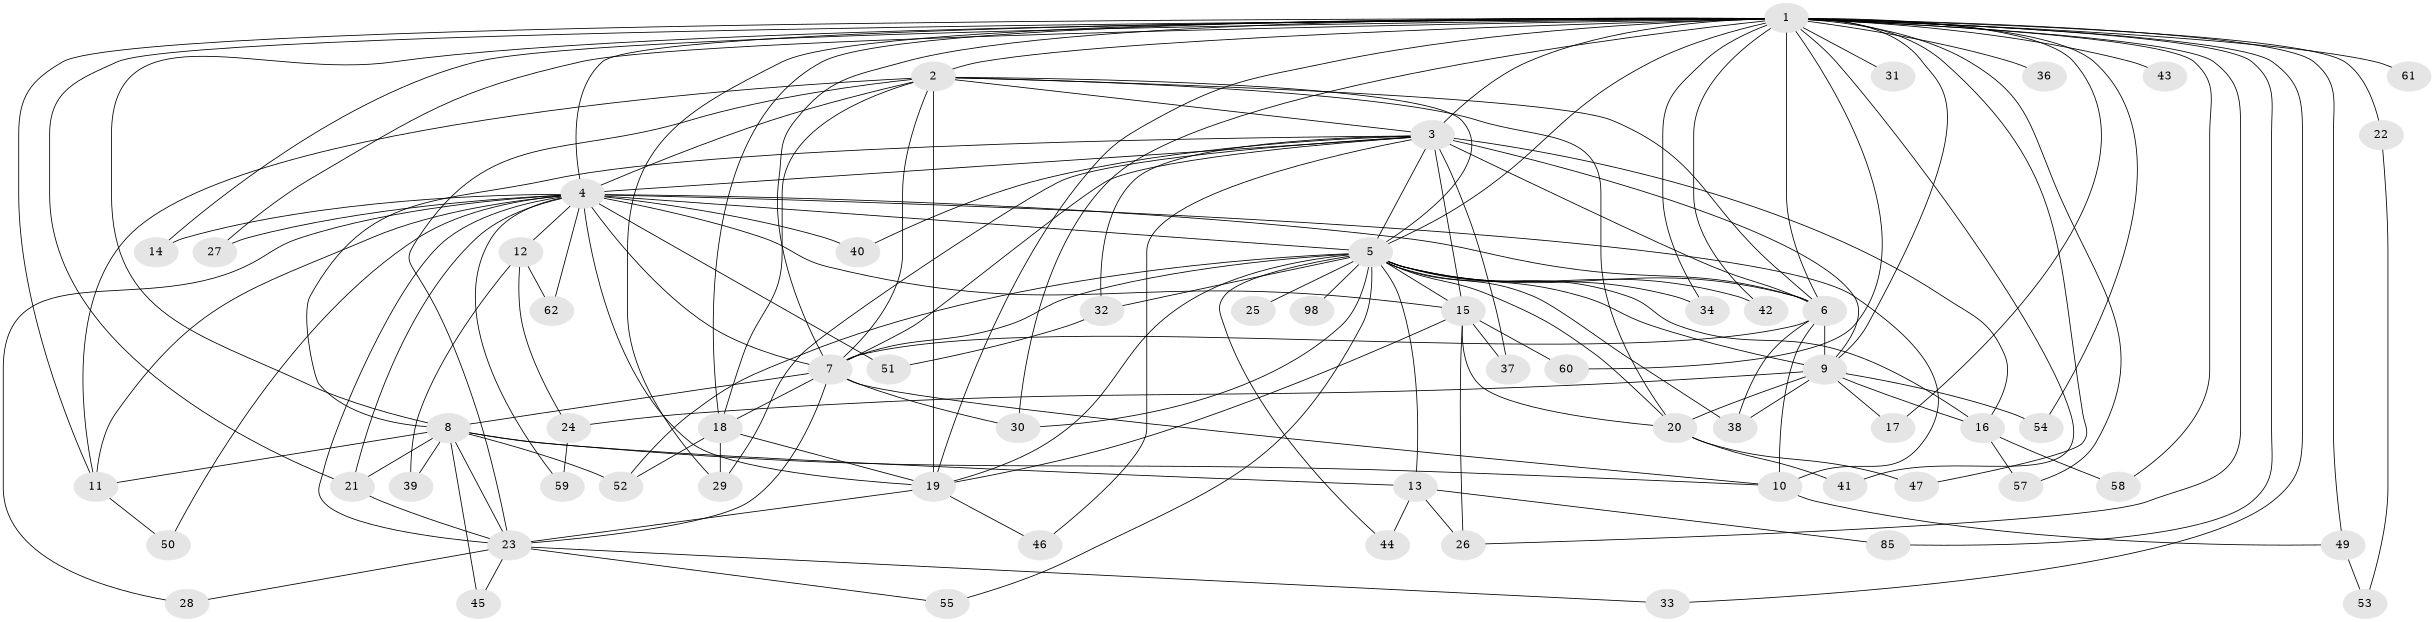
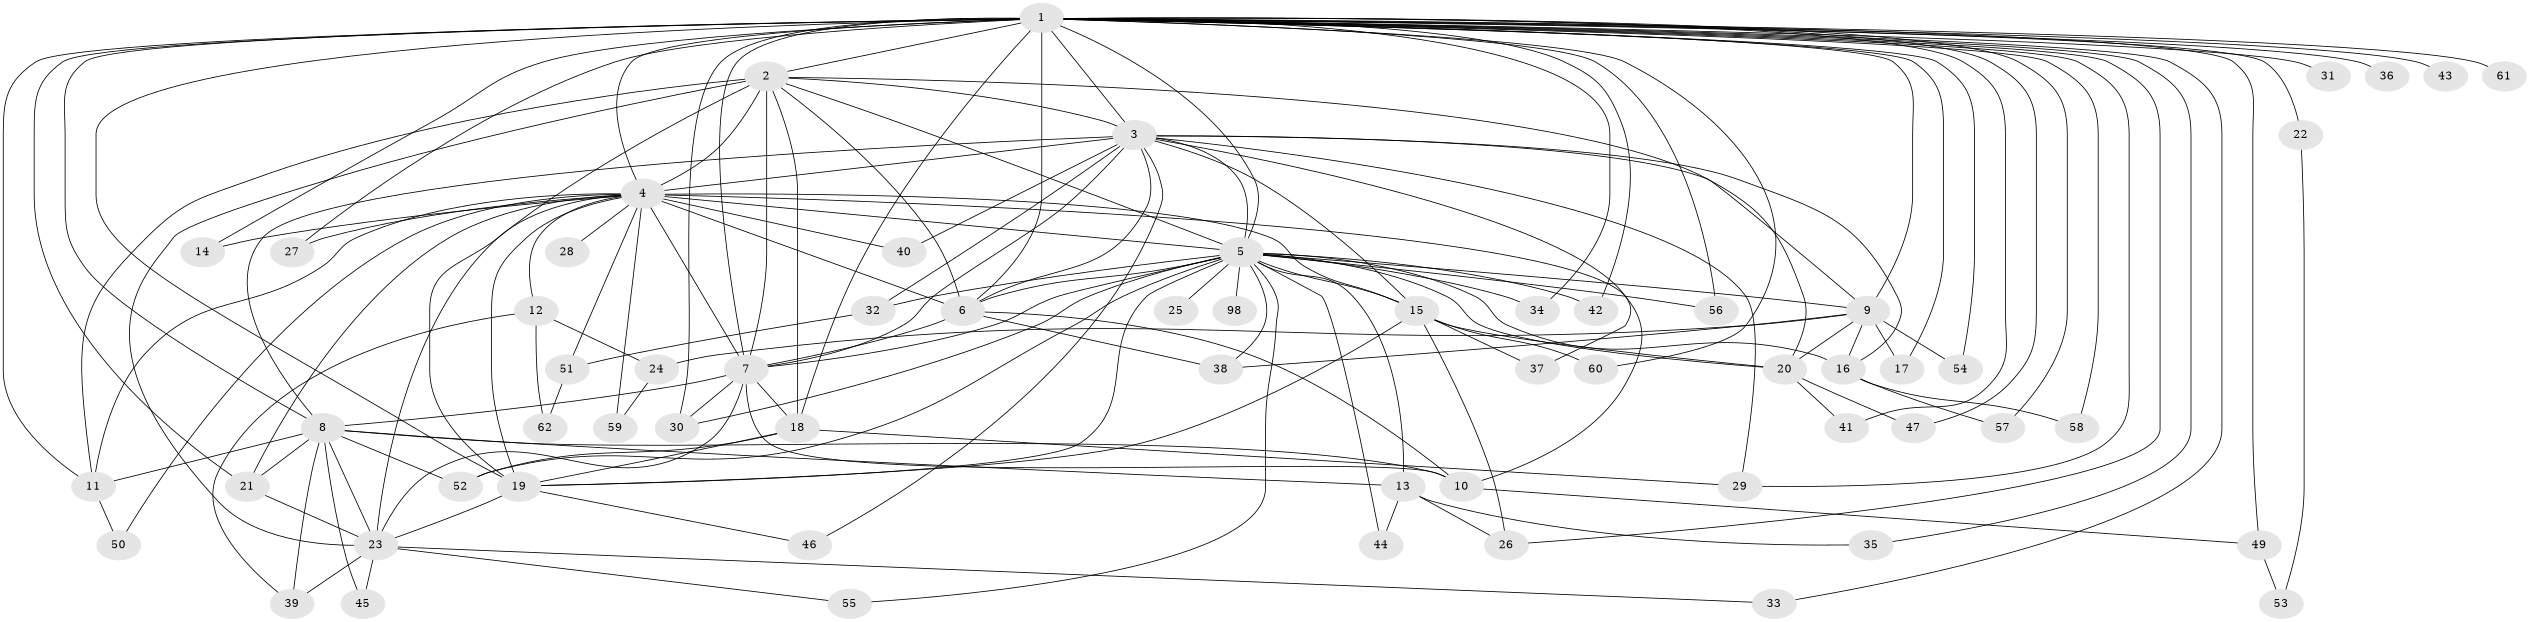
(567, 252) -> (557, 398)
none -> (1716, 311)
(1825, 337) -> none
(1888, 545) -> (1871, 545)
(348, 575) -> (334, 575)
